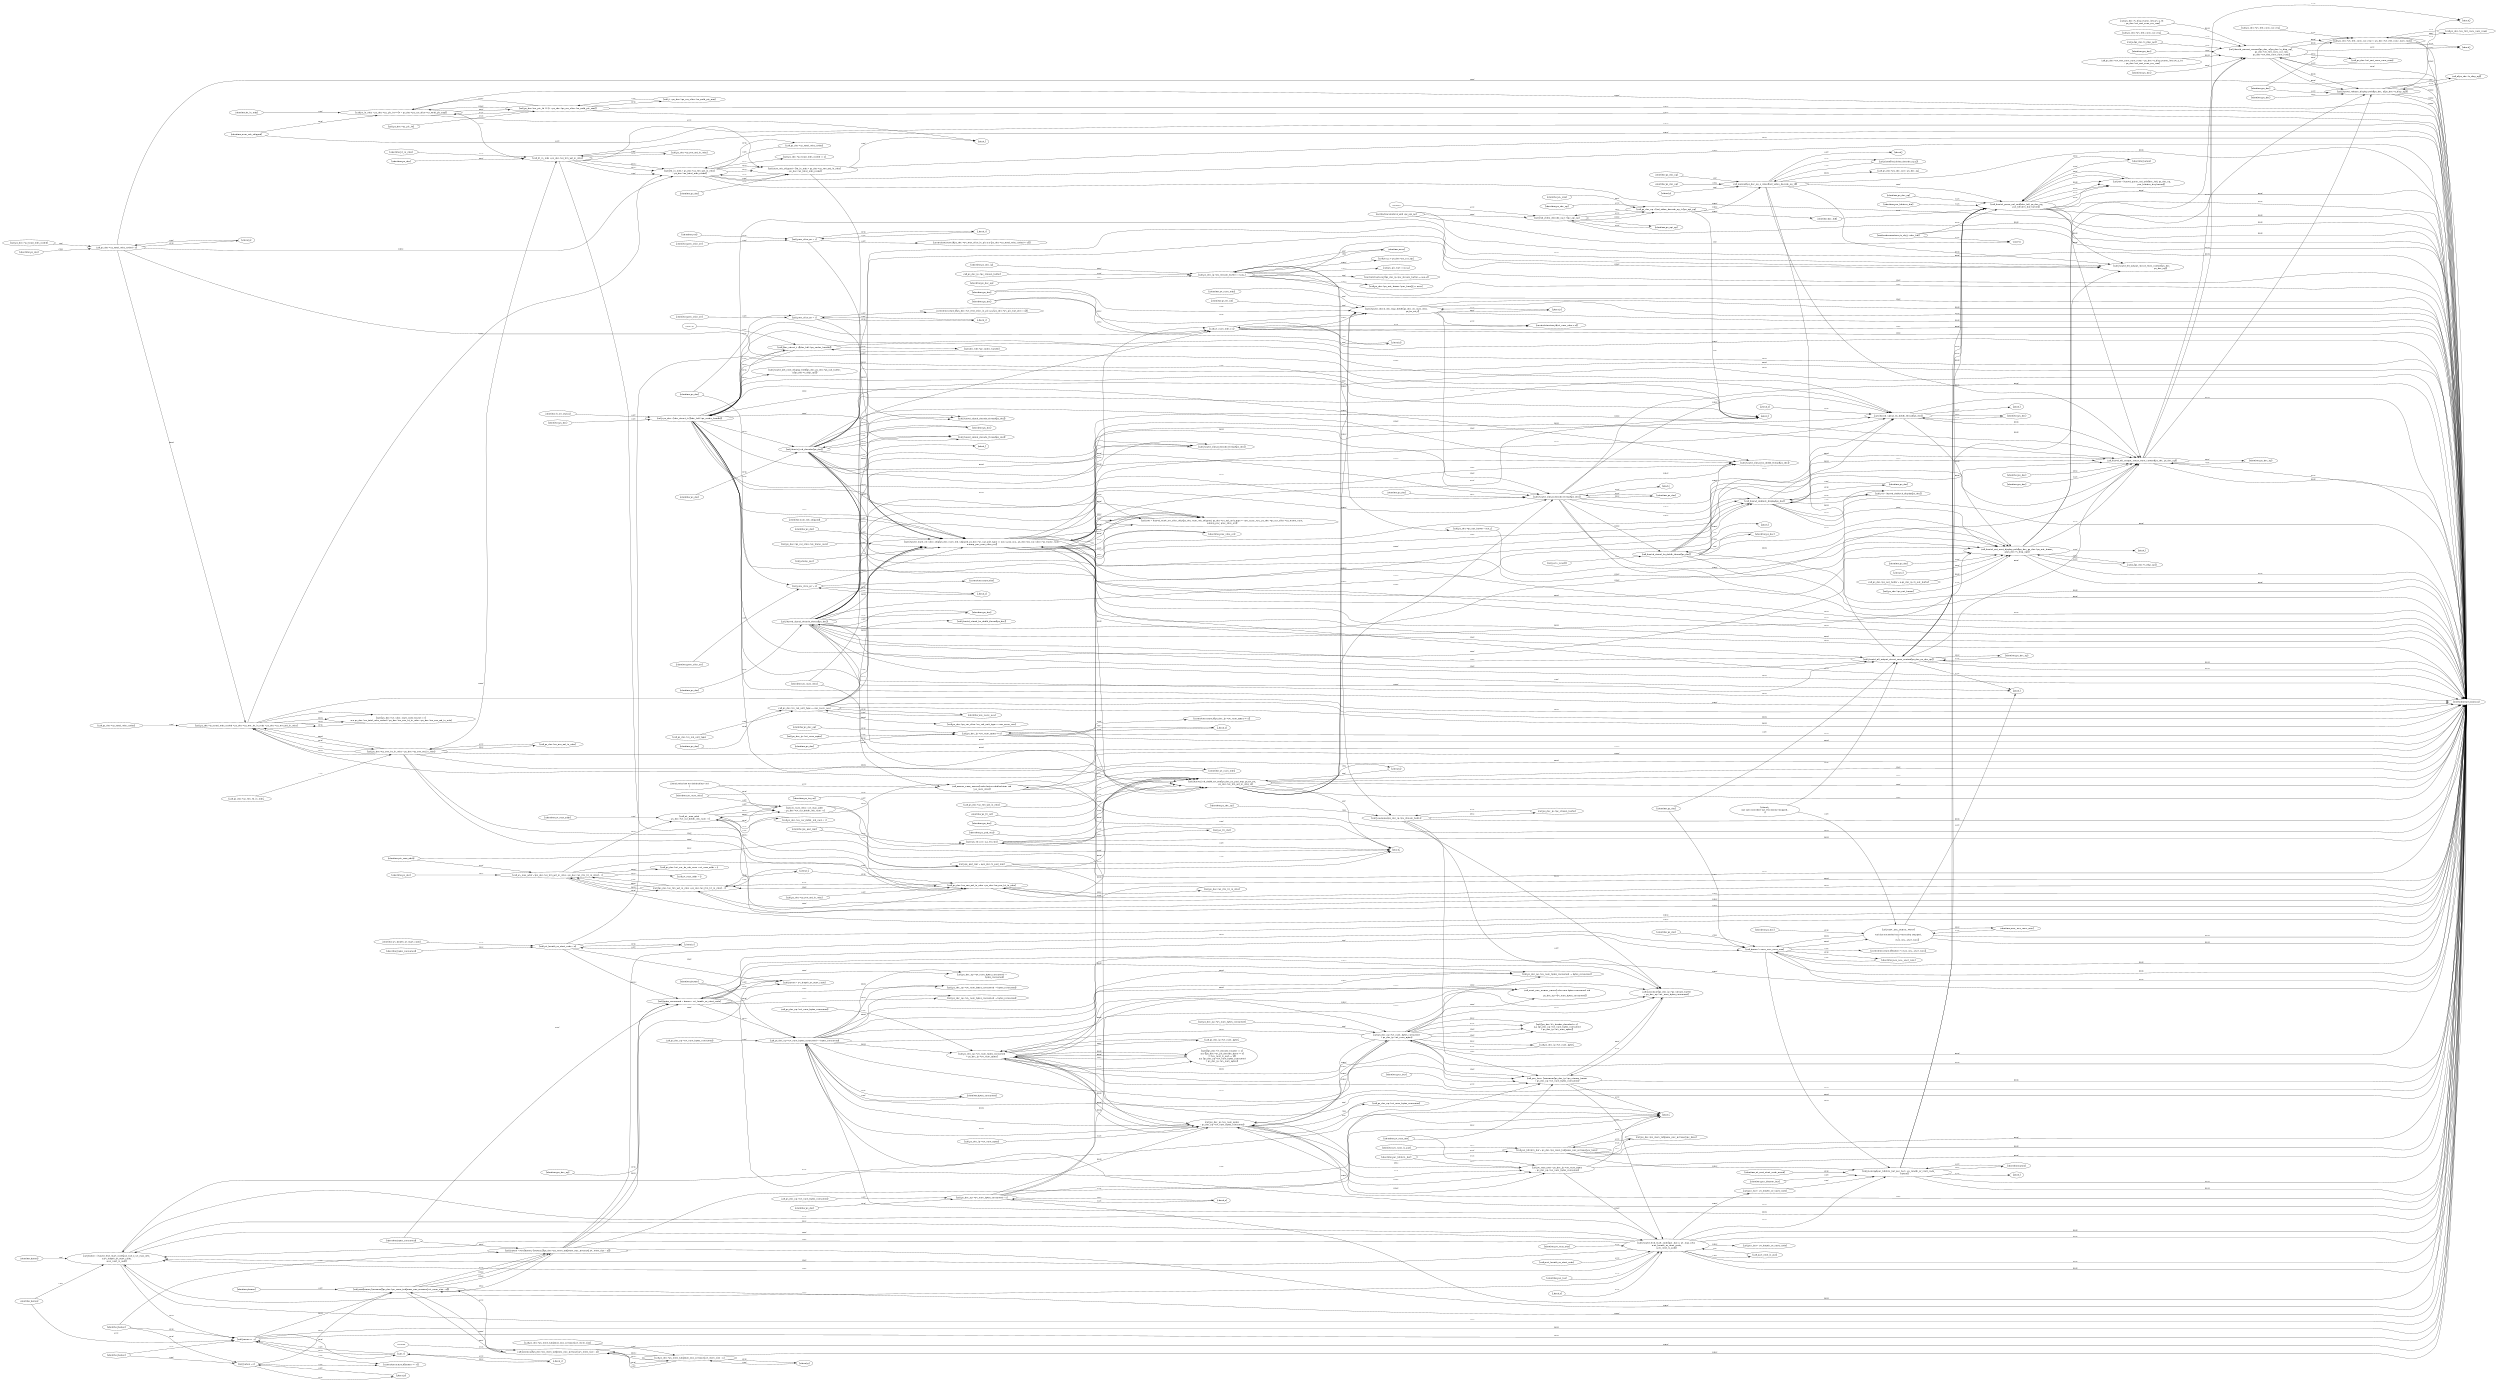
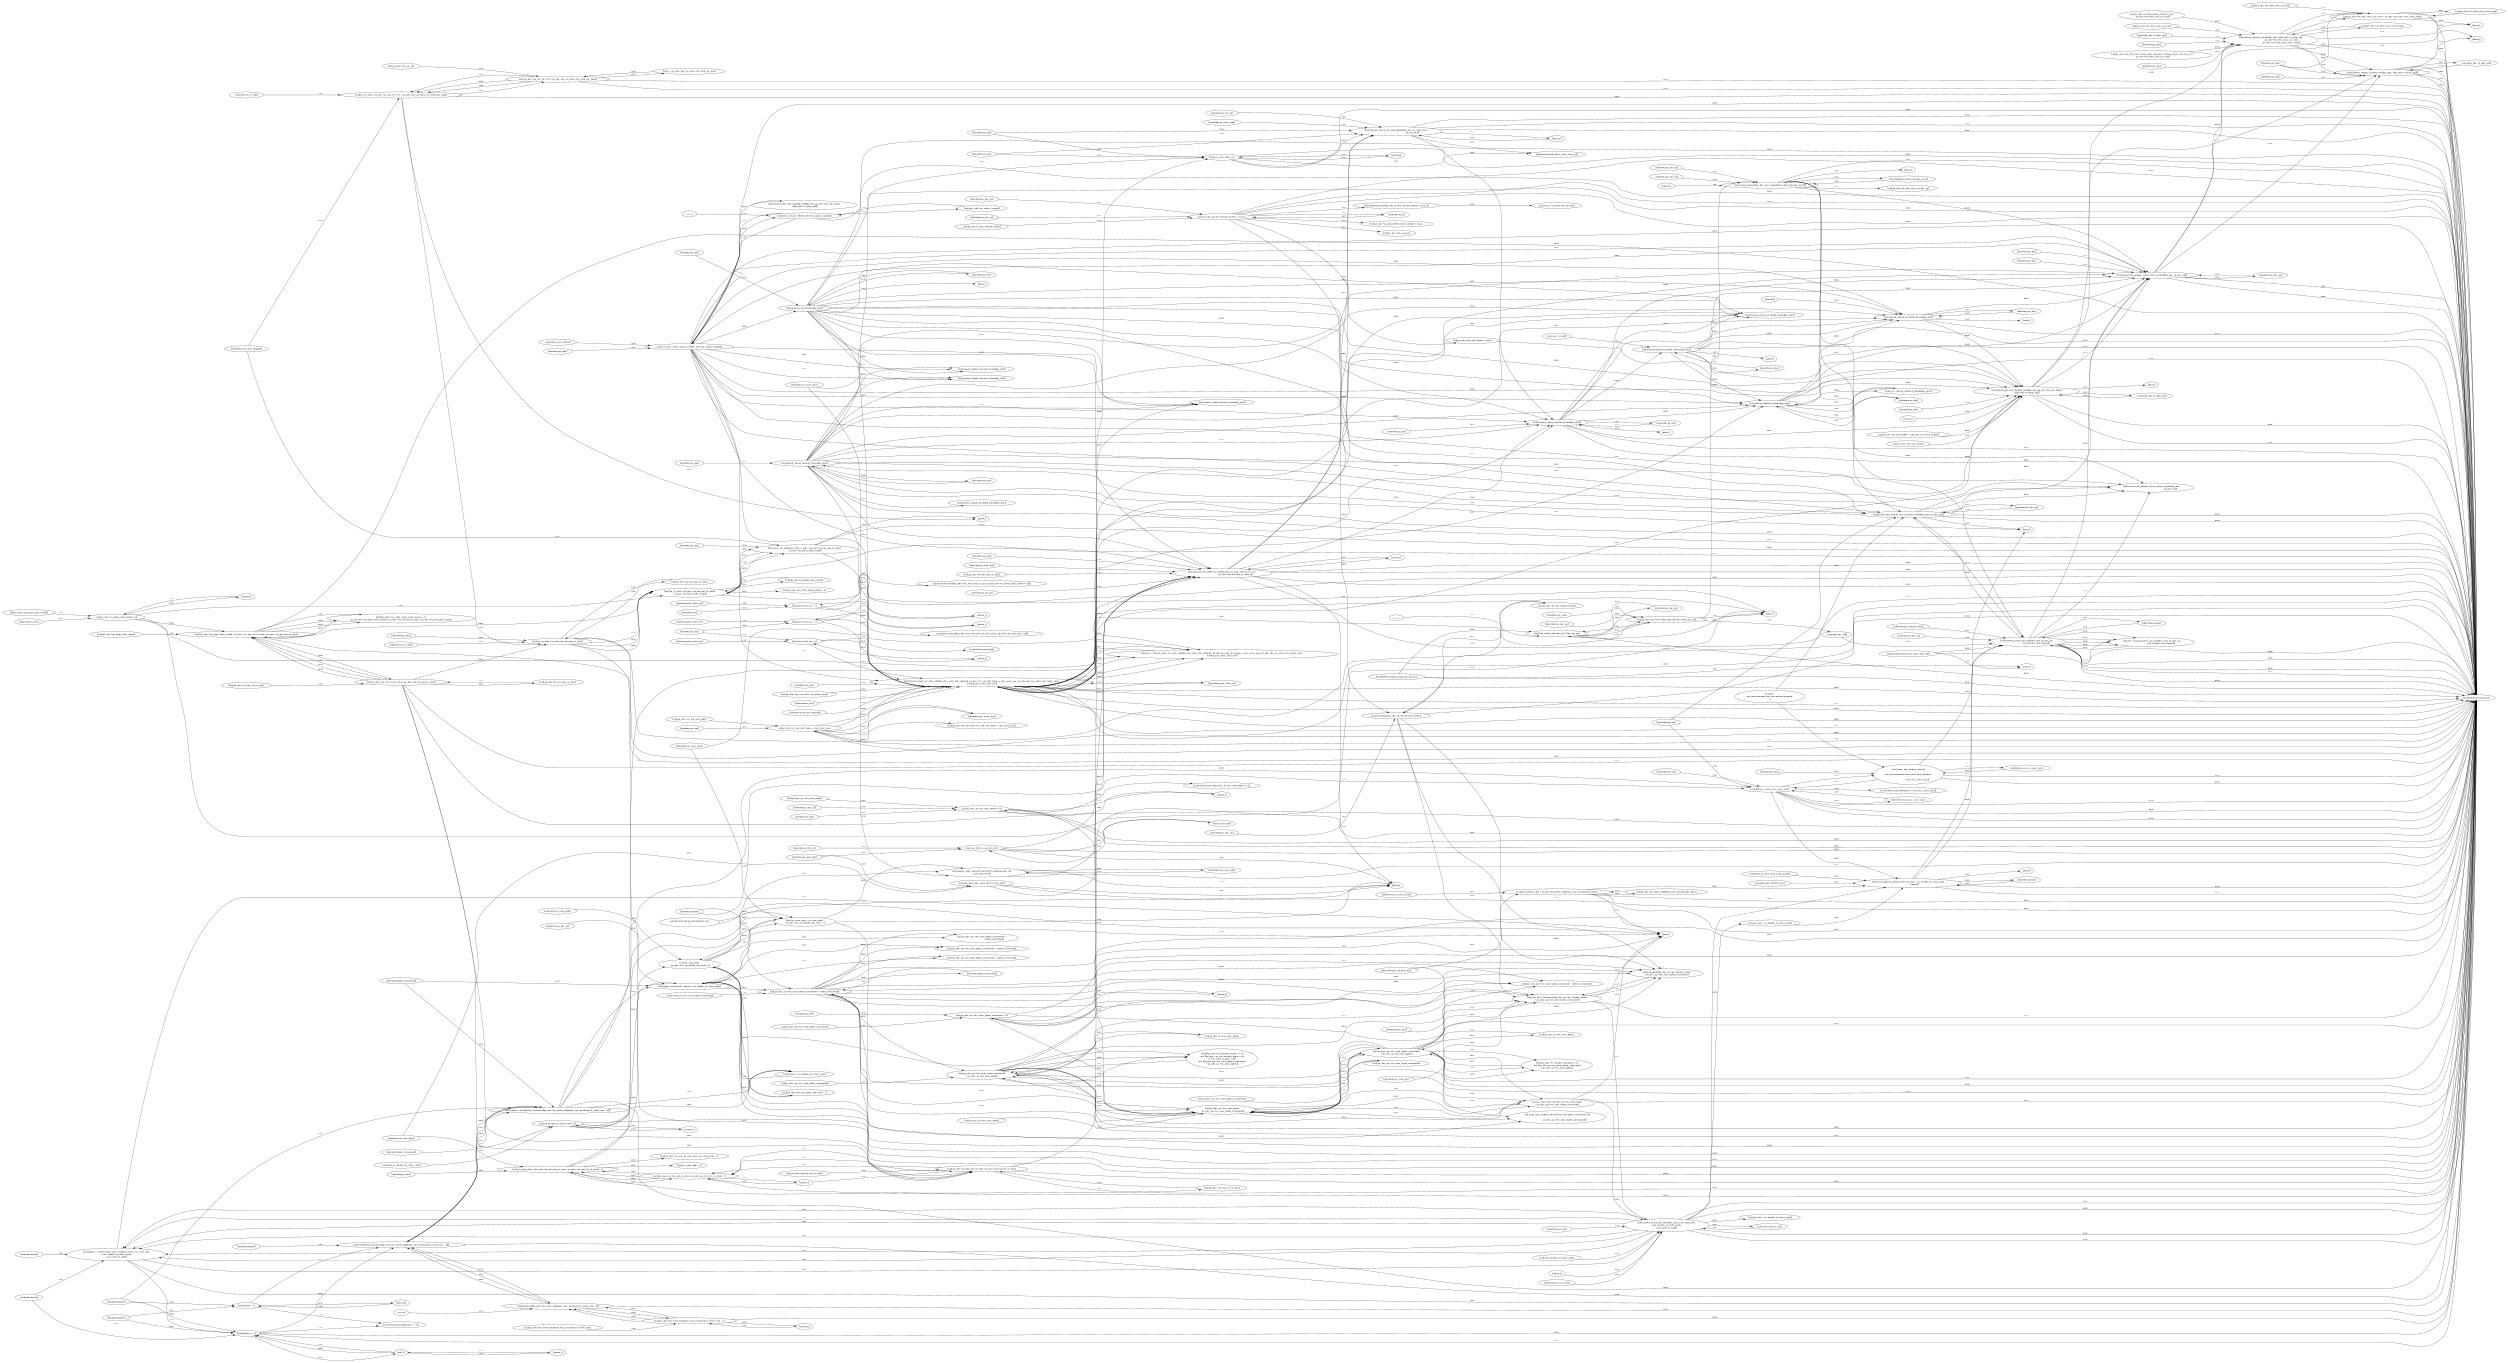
(1765, 184) -> (1770, 185)
(1310, 267) -> (1485, 206)
